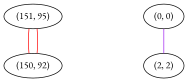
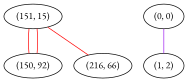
(33, 16) -> (33, 16)
none -> (103, 66)
(164, 66) -> (164, 66)
